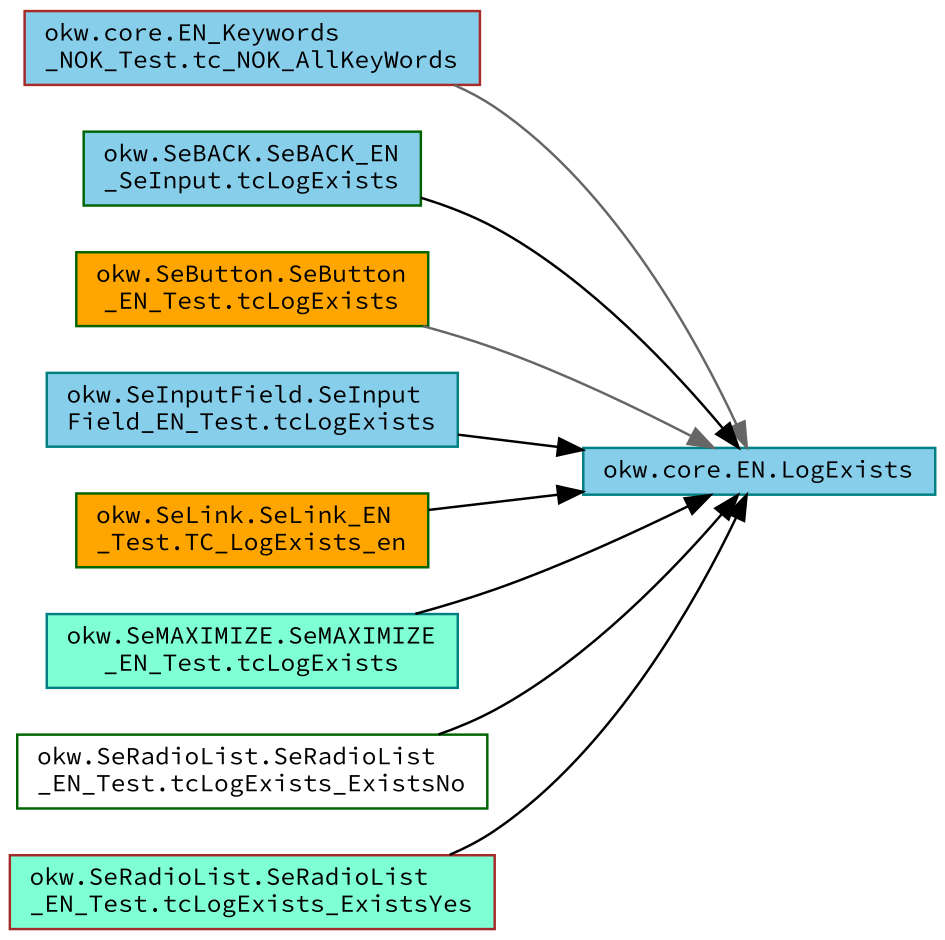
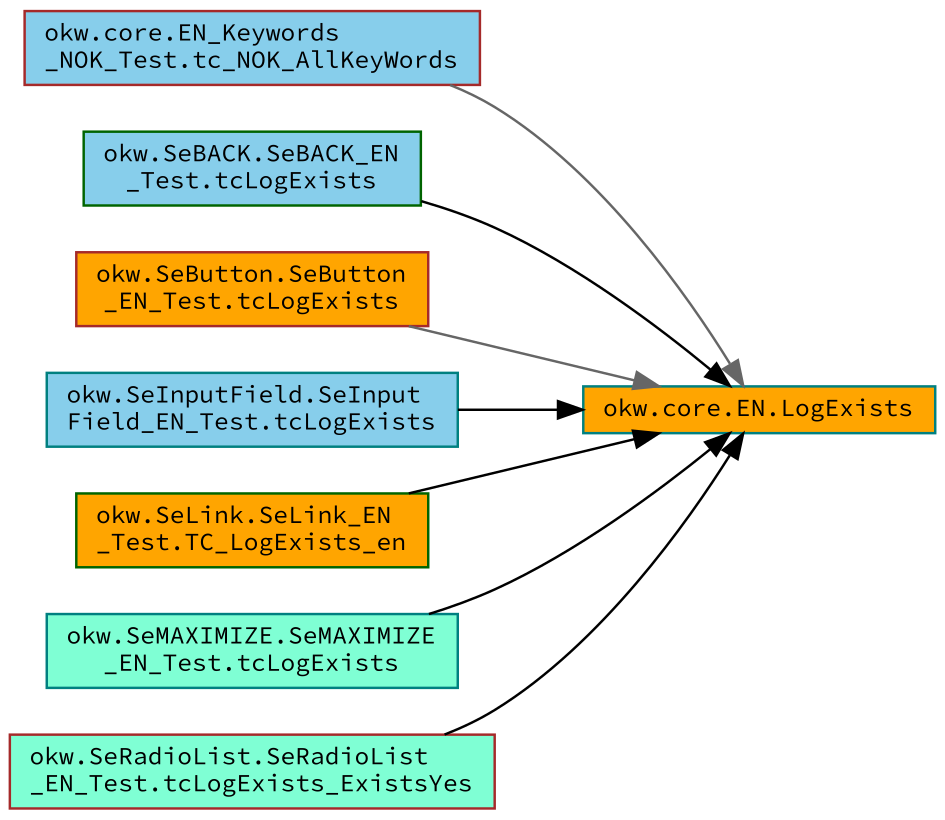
(252, 169) -> (252, 169)
(252, 289) -> (252, 289)
(759, 471) -> (759, 410)
(252, 772) -> none
